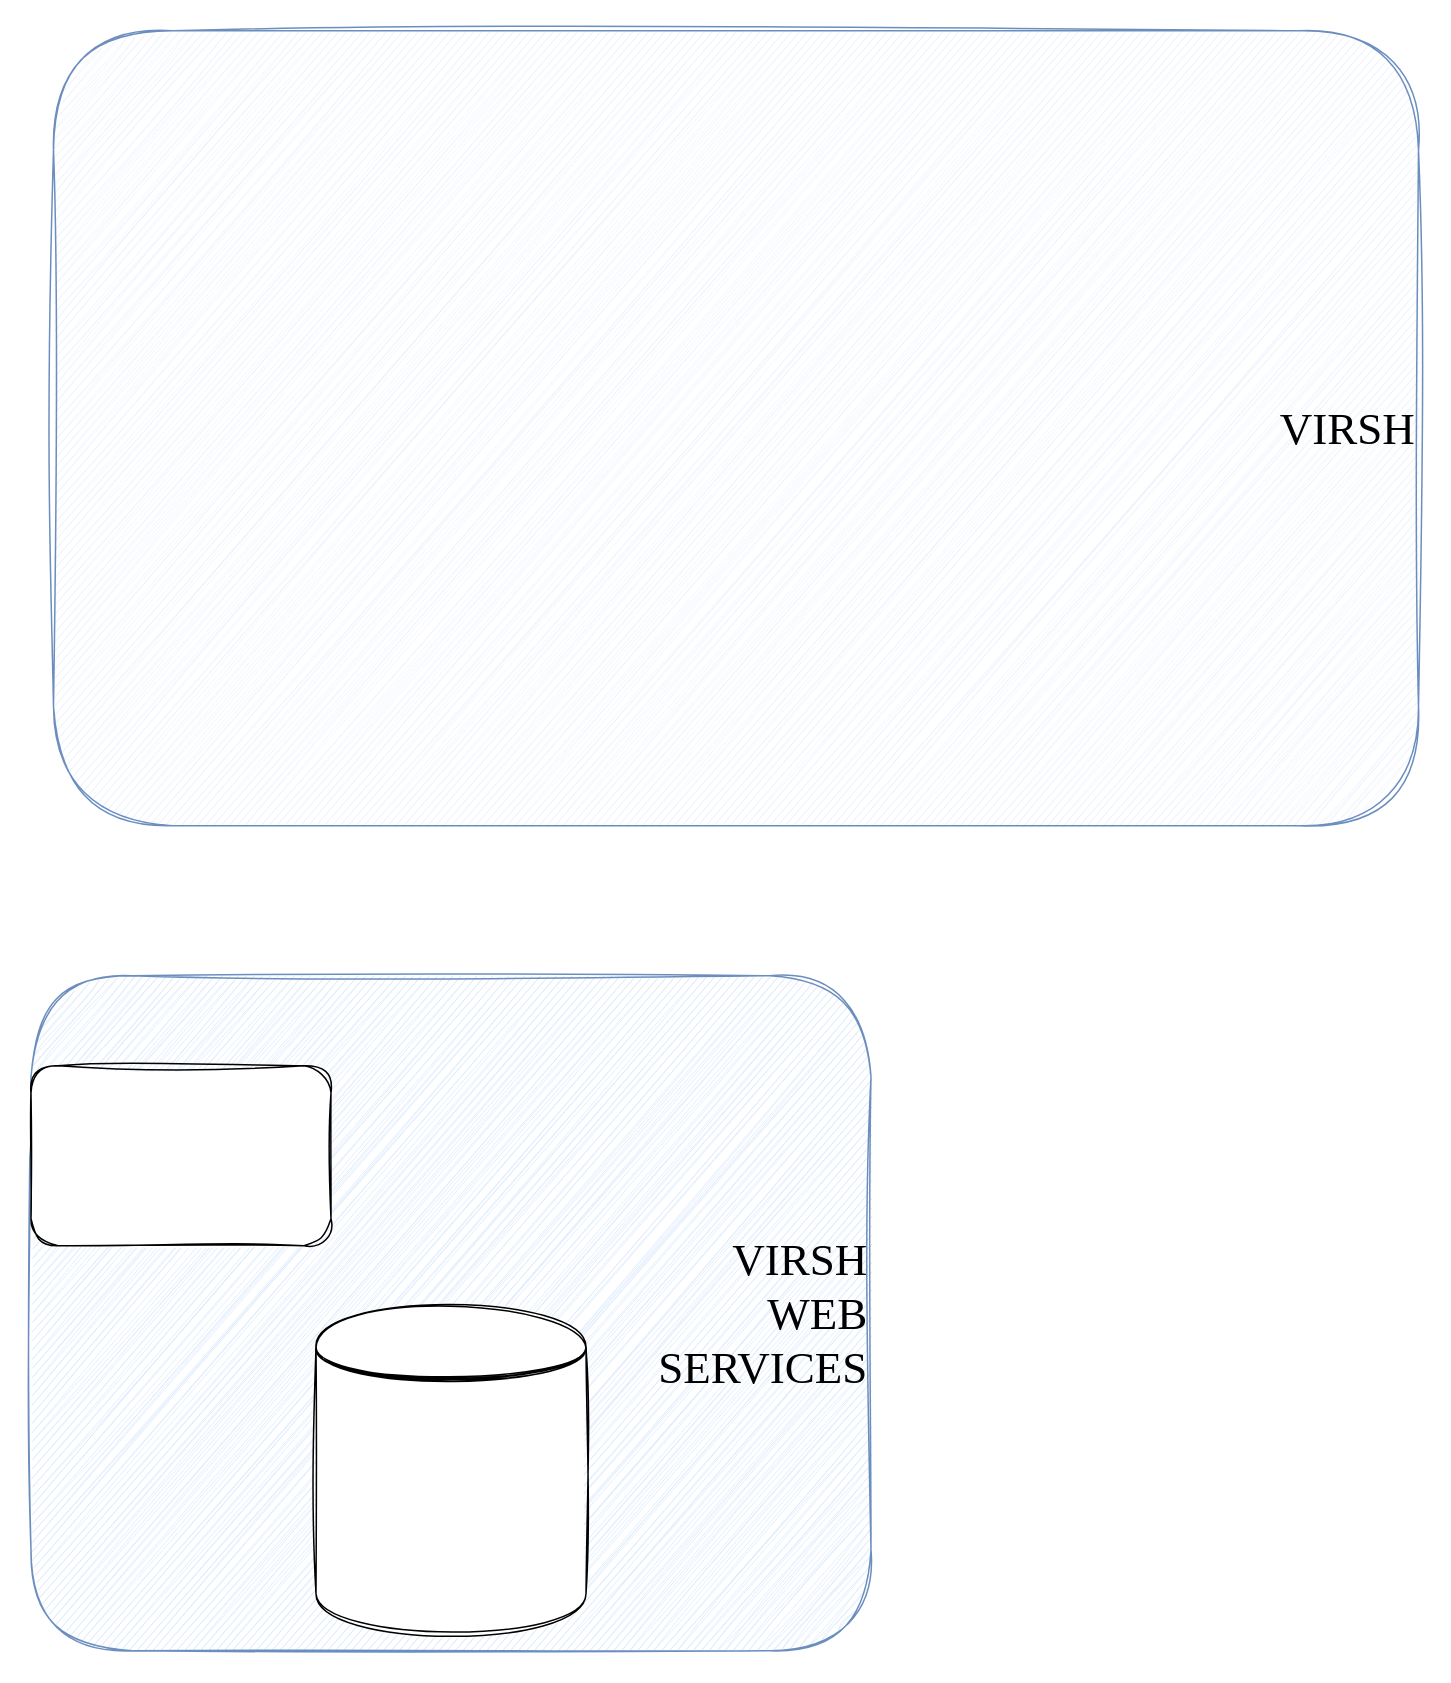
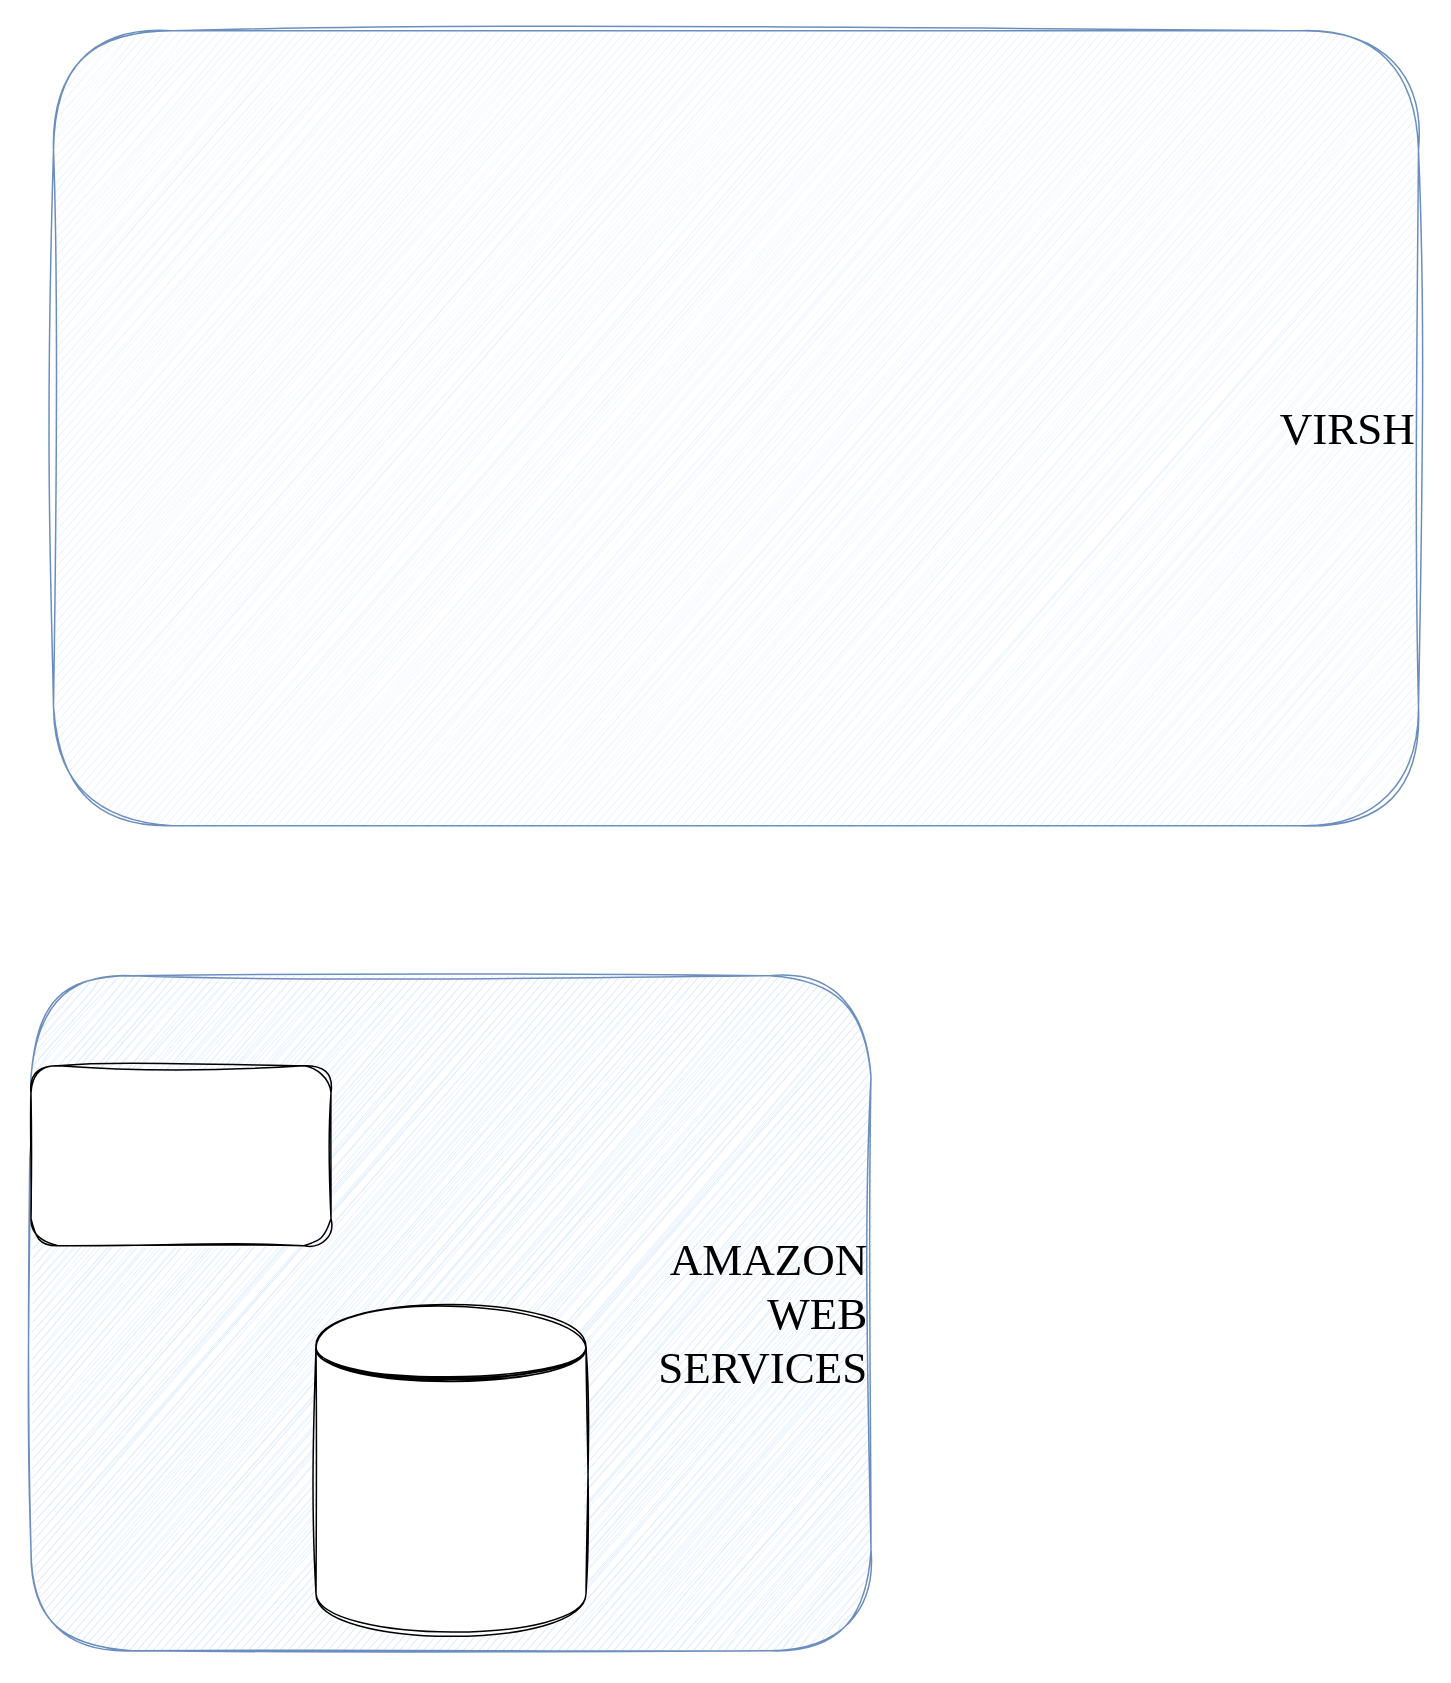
(827, 1313) -> (827, 1313)
